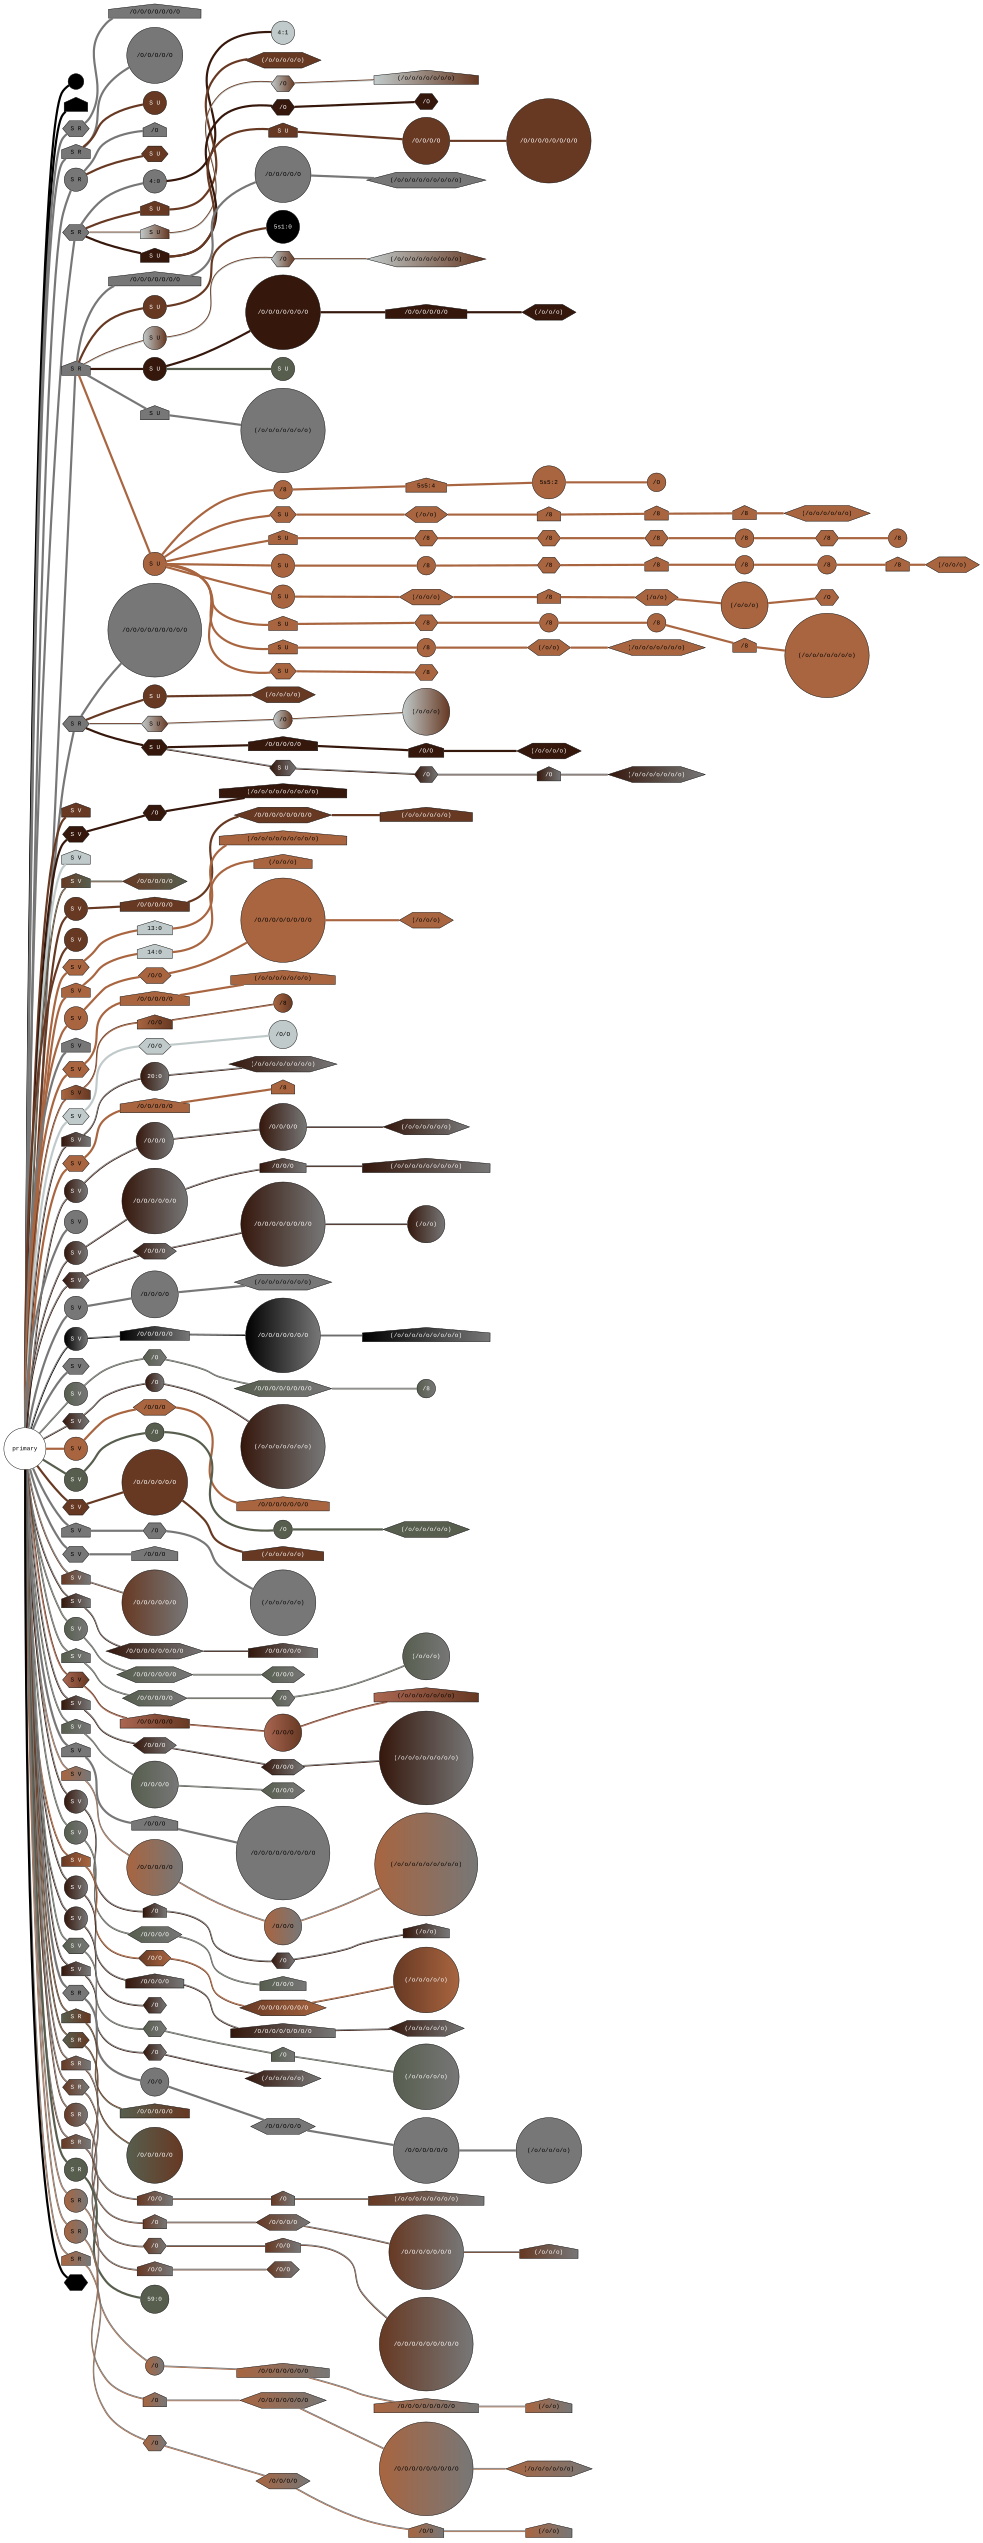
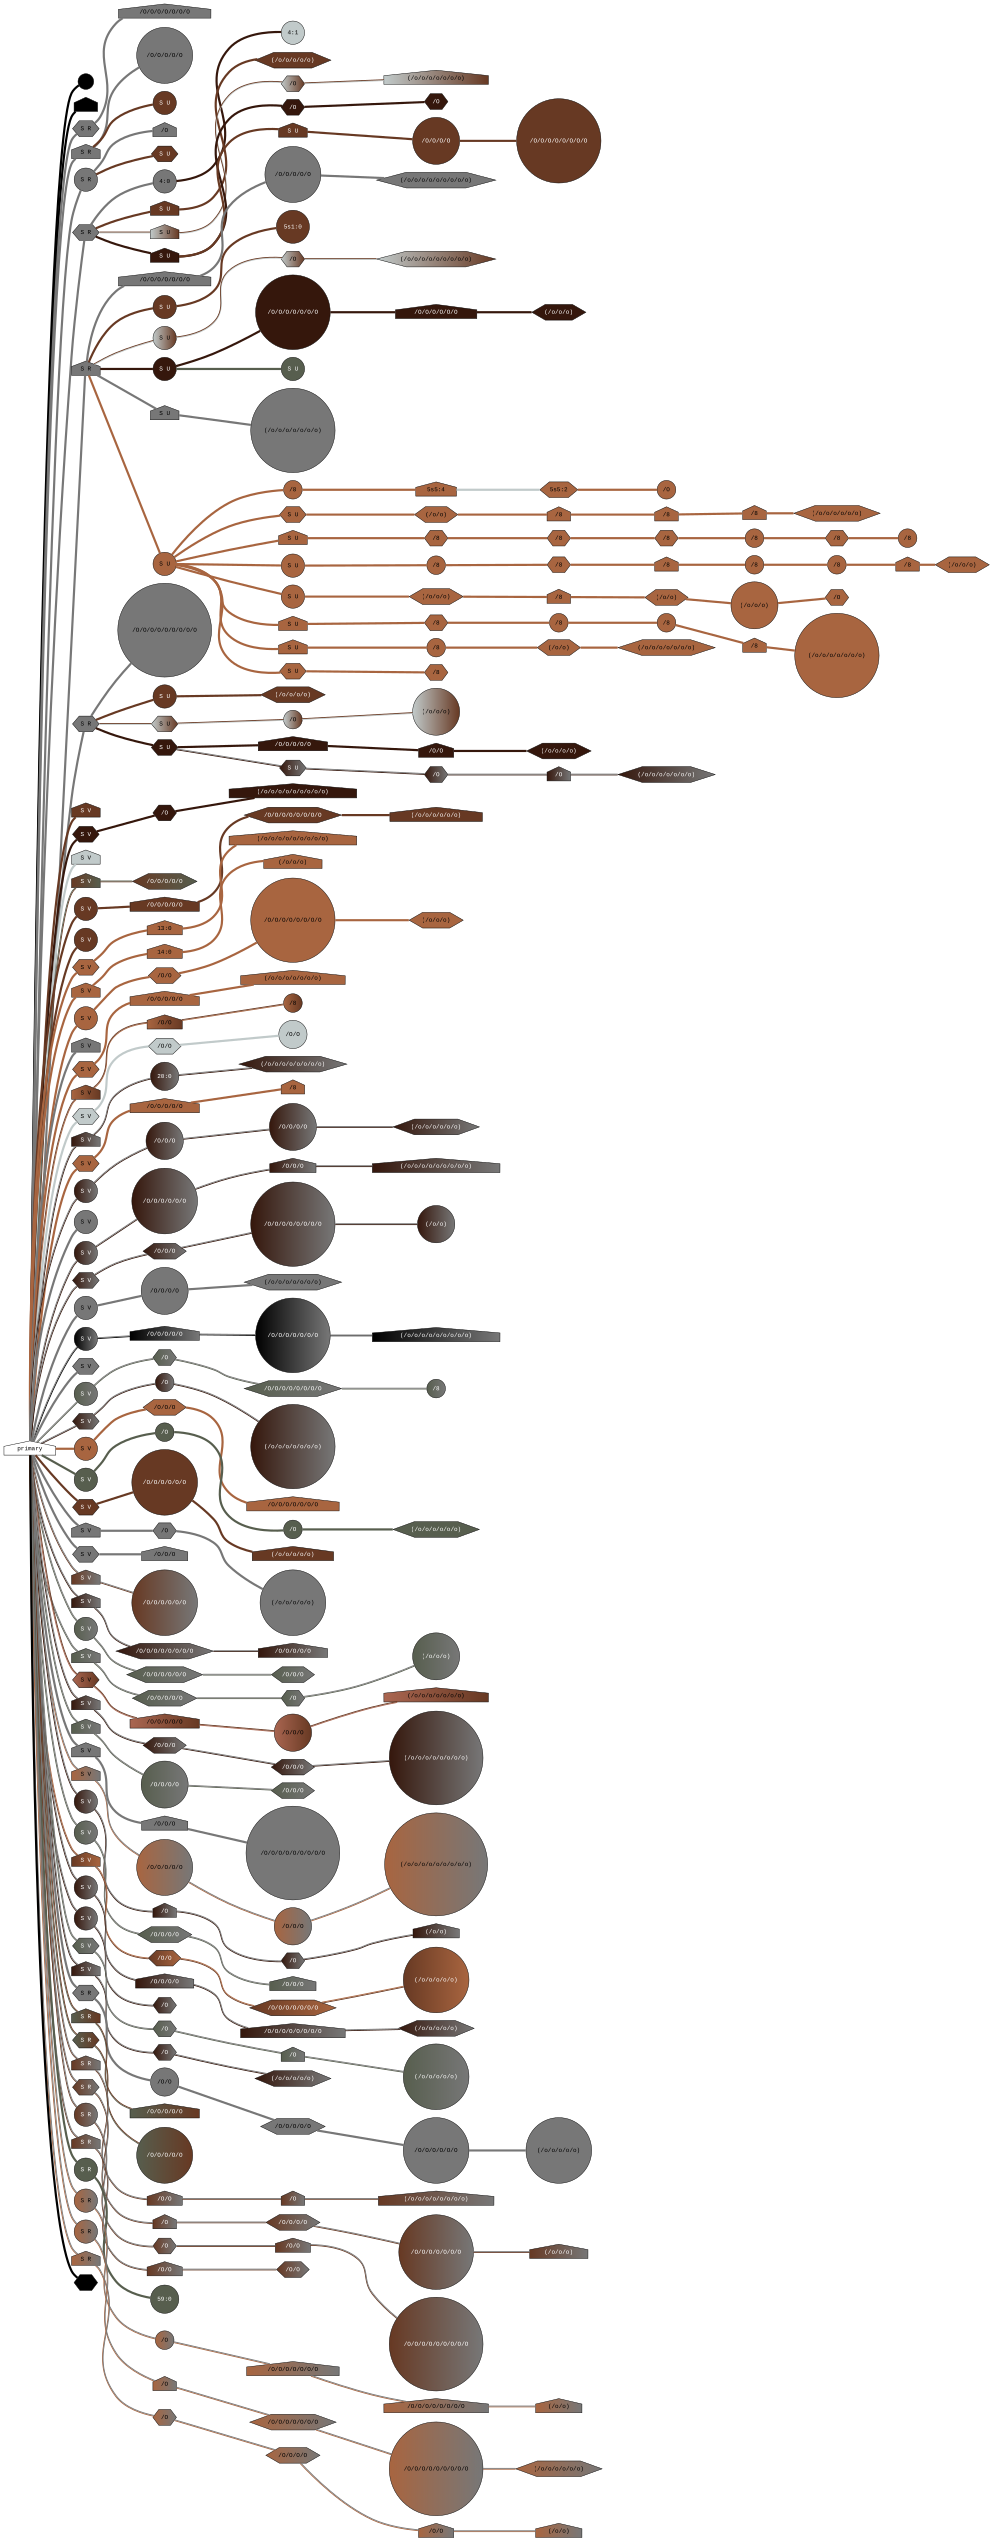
(283, 227) -> (293, 227)
(549, 482) -> (559, 490)
(490, 484) -> (498, 490)
(155, 928) -> (165, 928)
(155, 952) -> (165, 952)
(25, 1449) -> (30, 1449)
